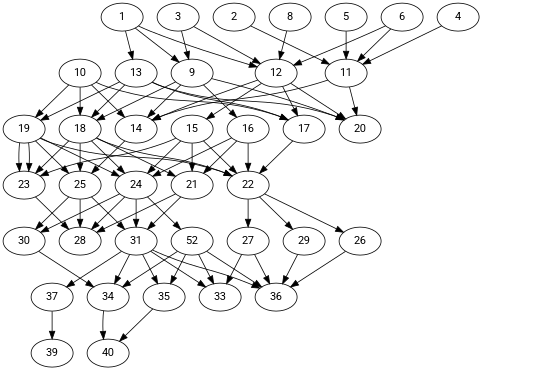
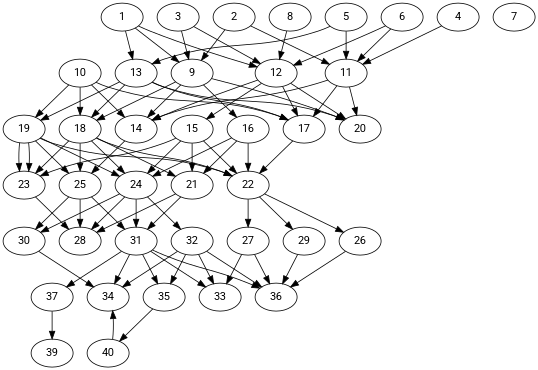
none -> (514, 17)
none -> (216, 42)
none -> (245, 45)
none -> (328, 98)
(192, 241) -> (192, 241)
(103, 321) -> (113, 329)
